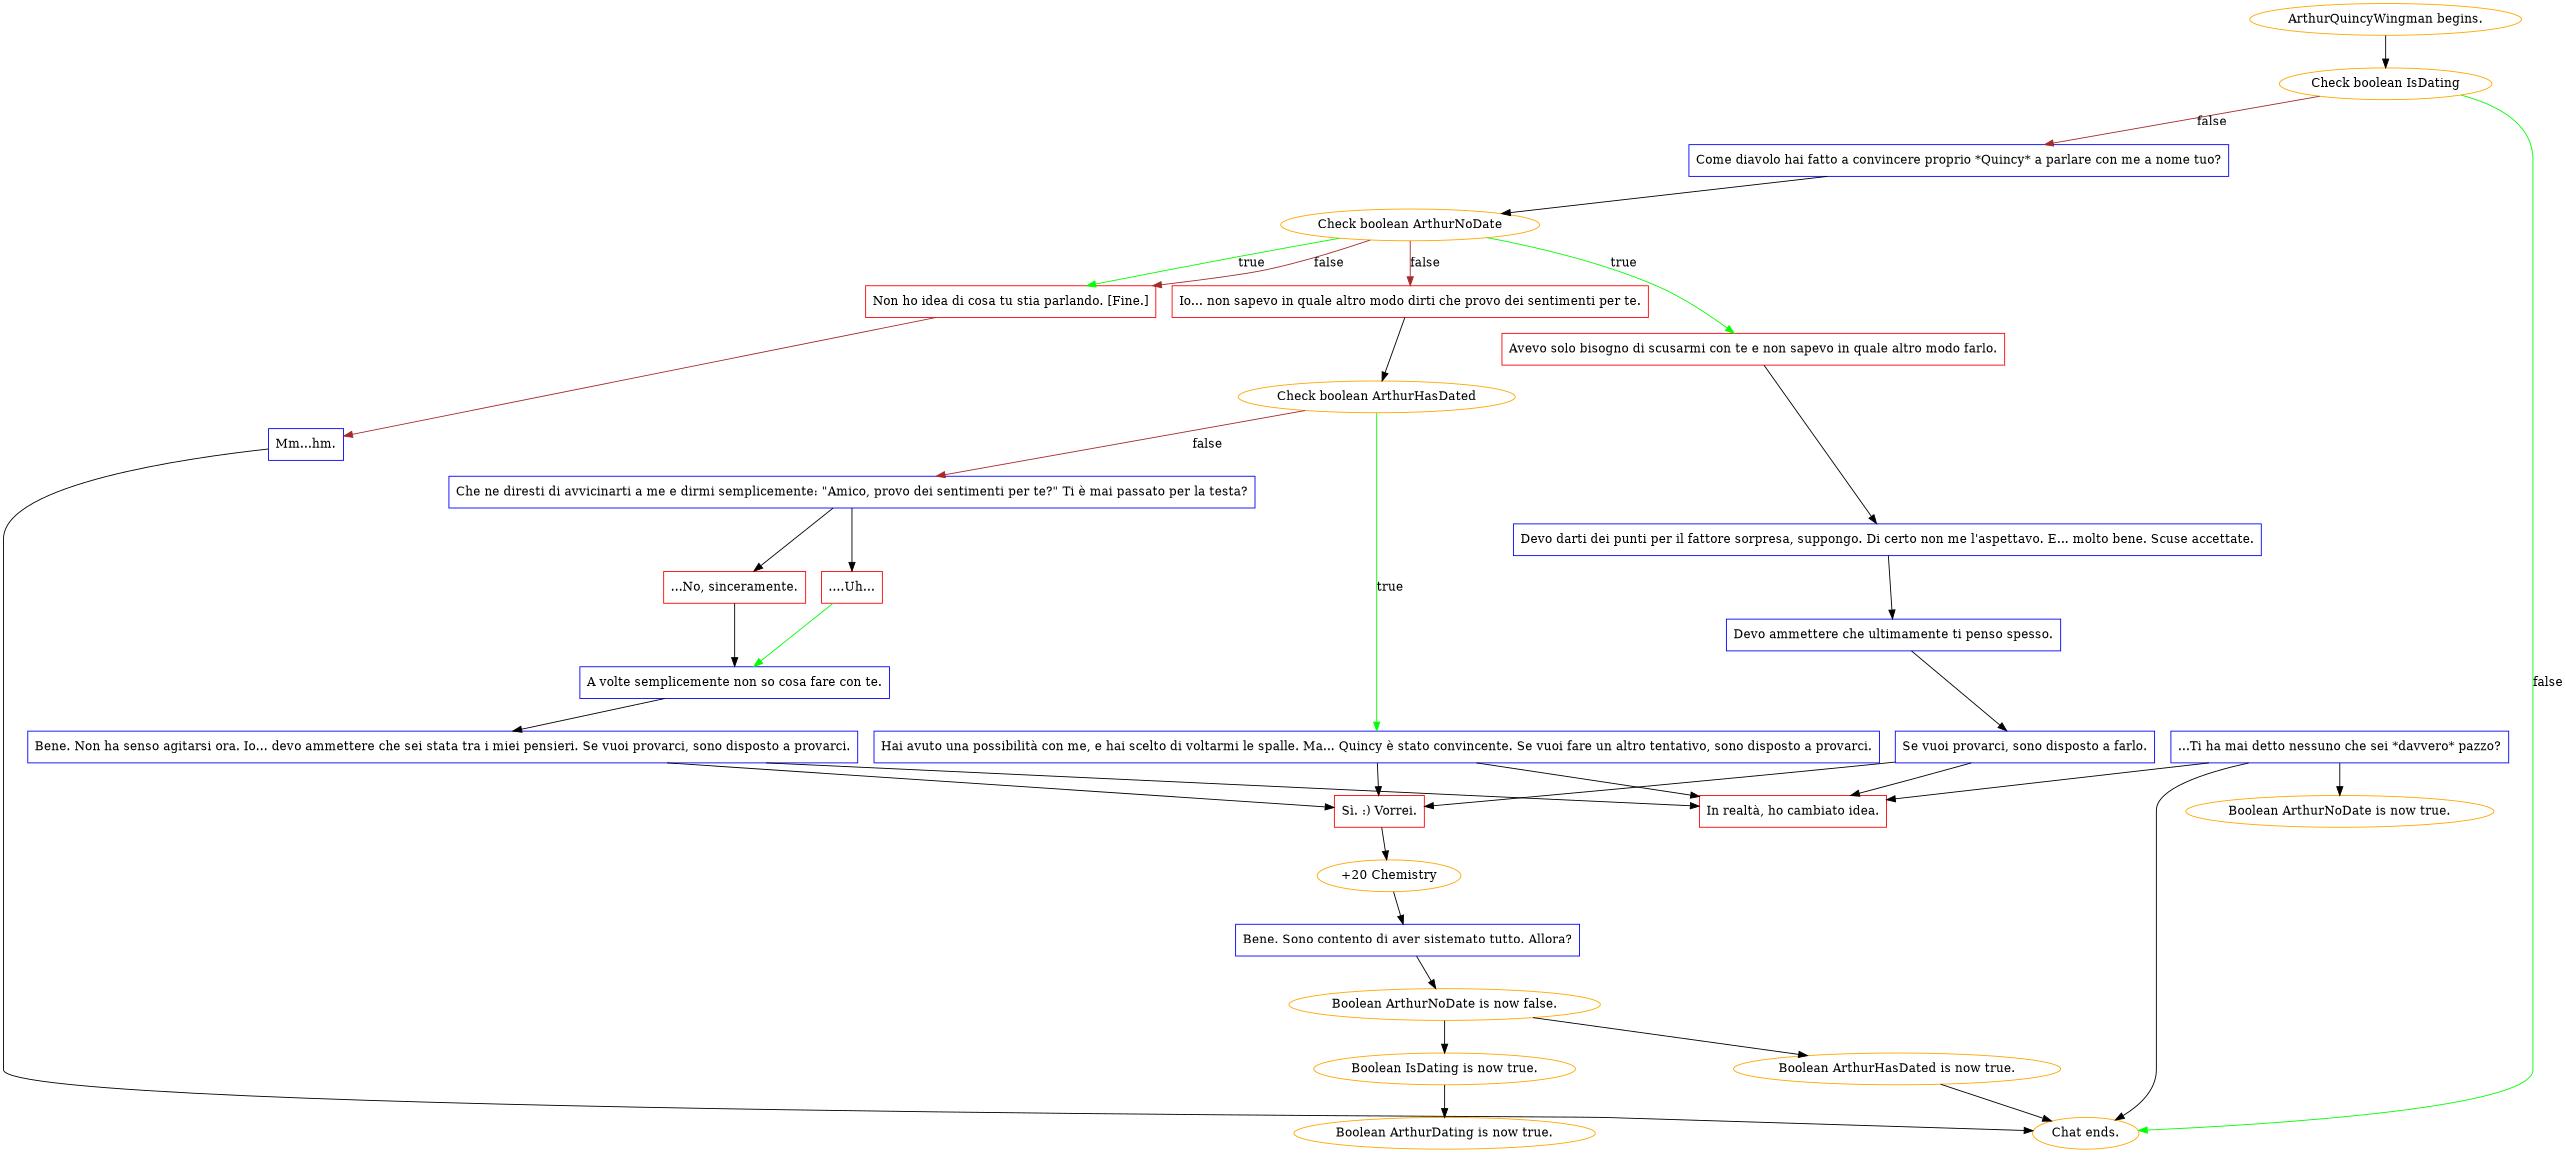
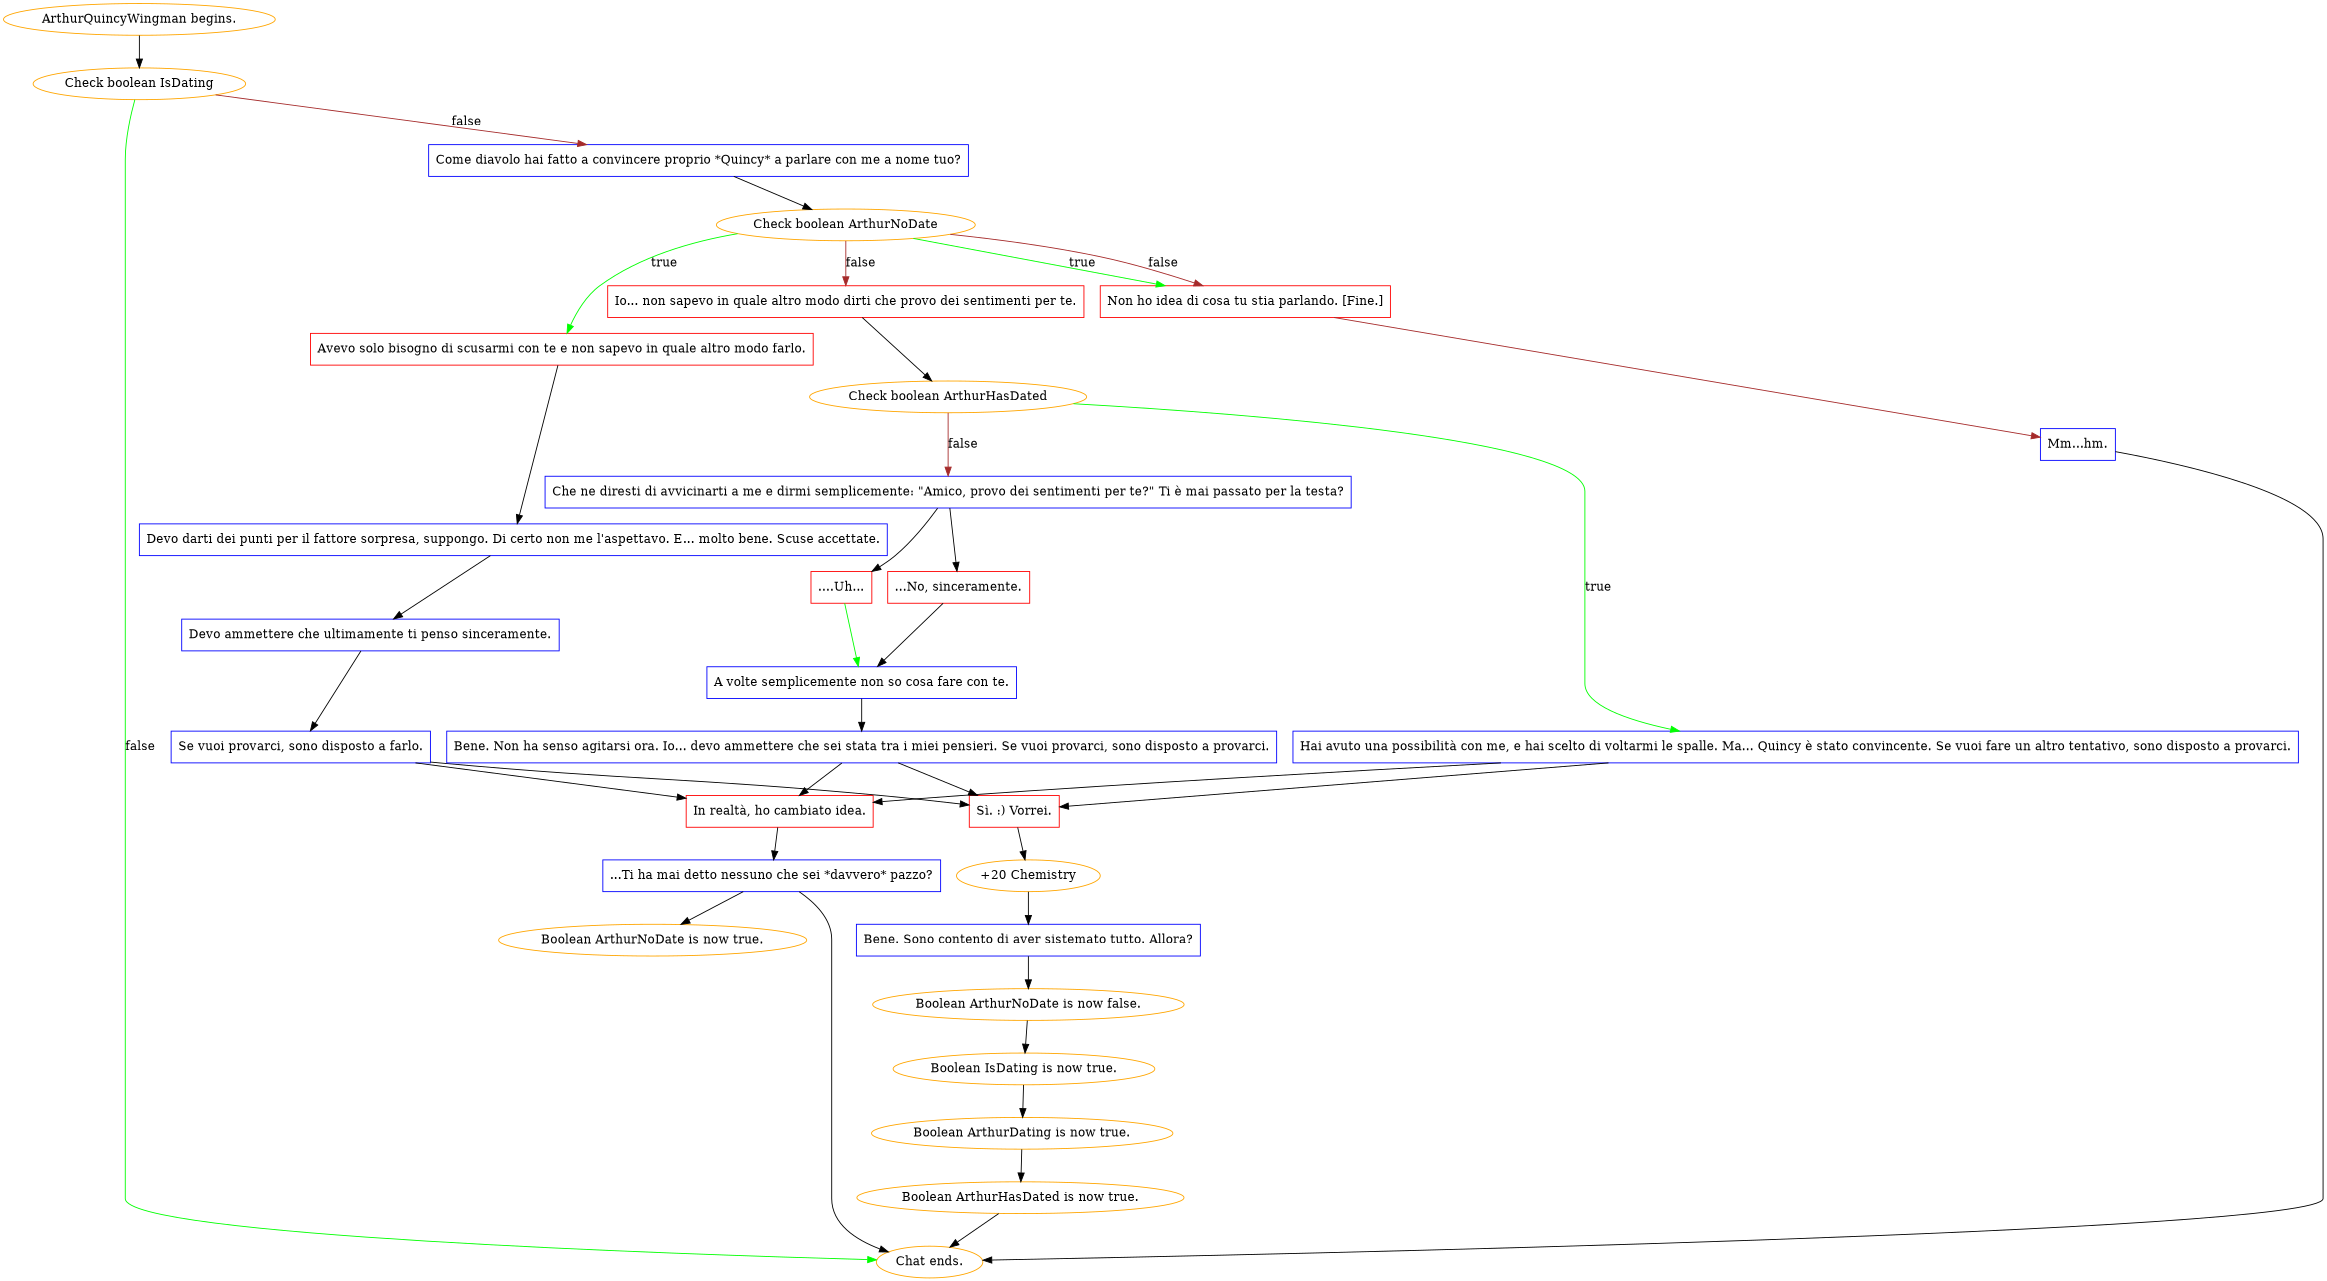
(1894, 635) -> (370, 635)
(2052, 781) -> (776, 839)
(1666, 1036) -> (1021, 1161)
